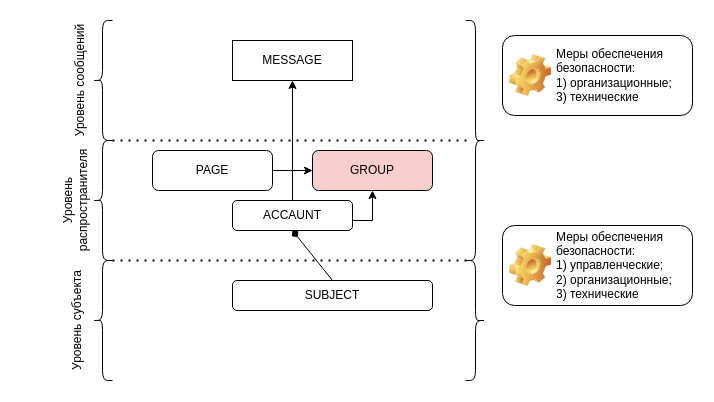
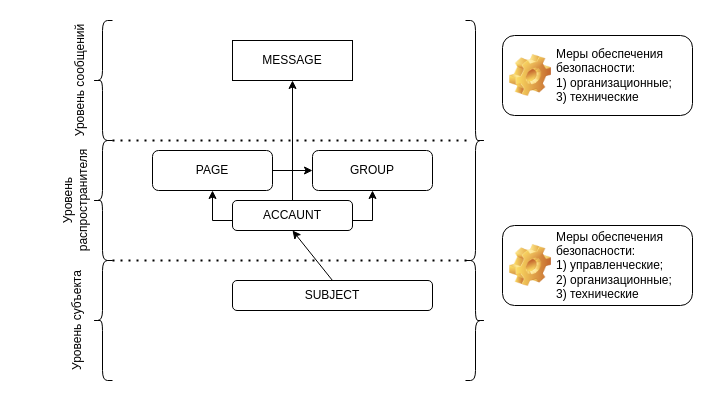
(373, 171) -> (373, 171)
none -> (213, 221)
(298, 237) -> (297, 236)
